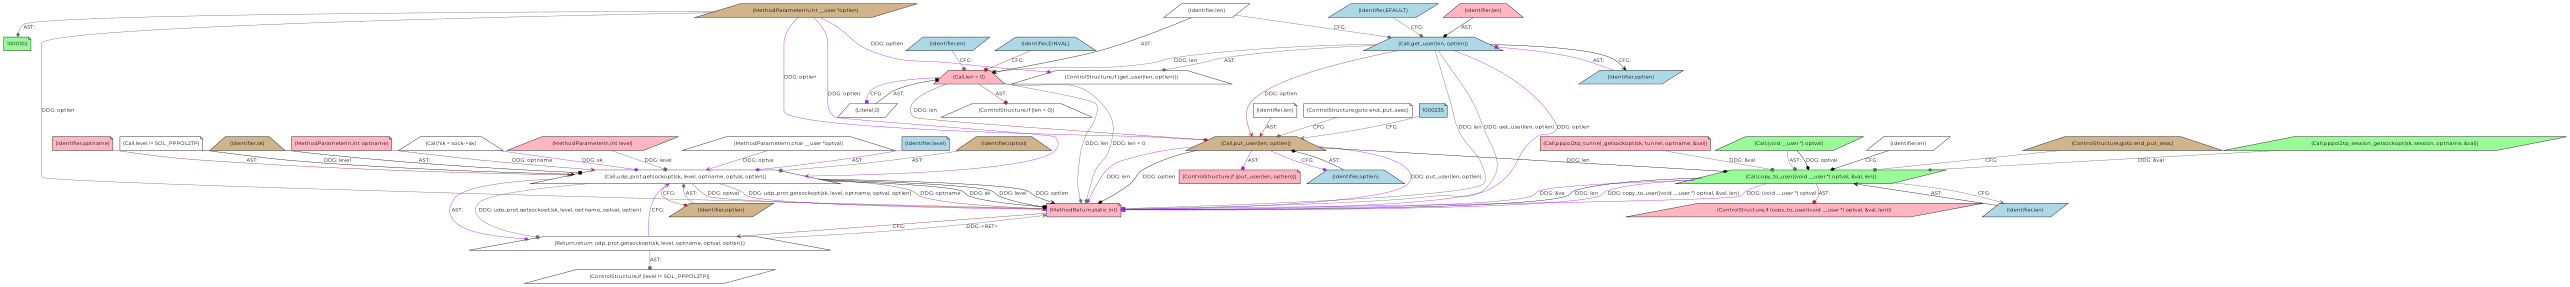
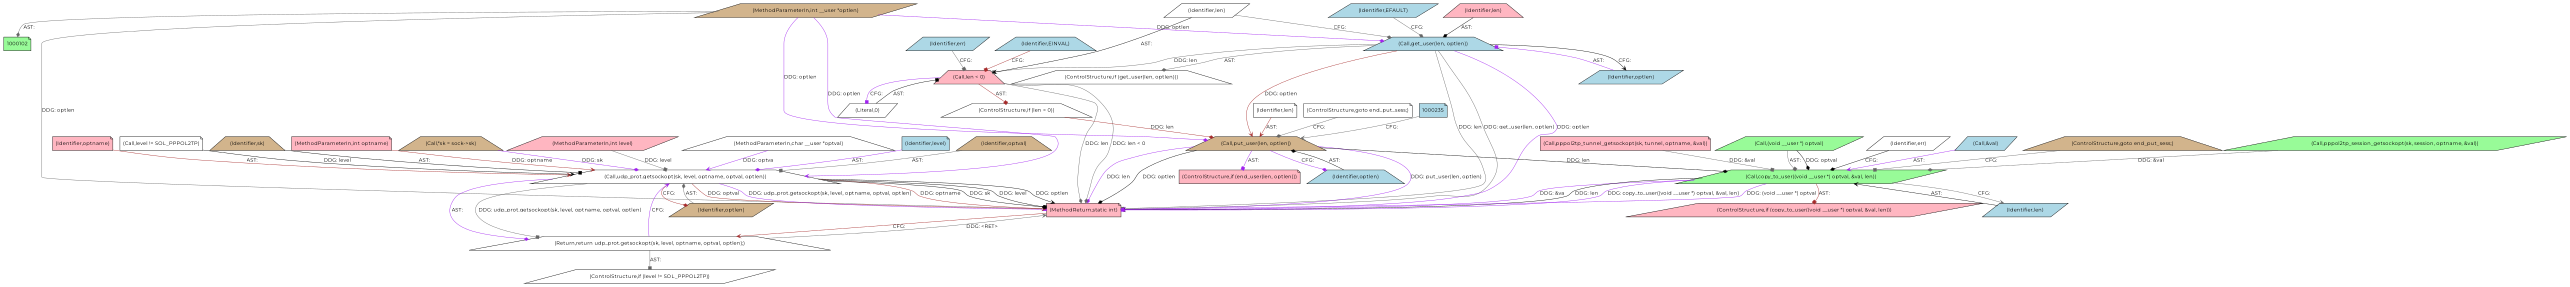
(928, 61) -> (1129, 28)
(1031, 128) -> (1137, 127)
(451, 144) -> (451, 144)
none -> (1986, 144)
(1240, 177) -> (1240, 177)
